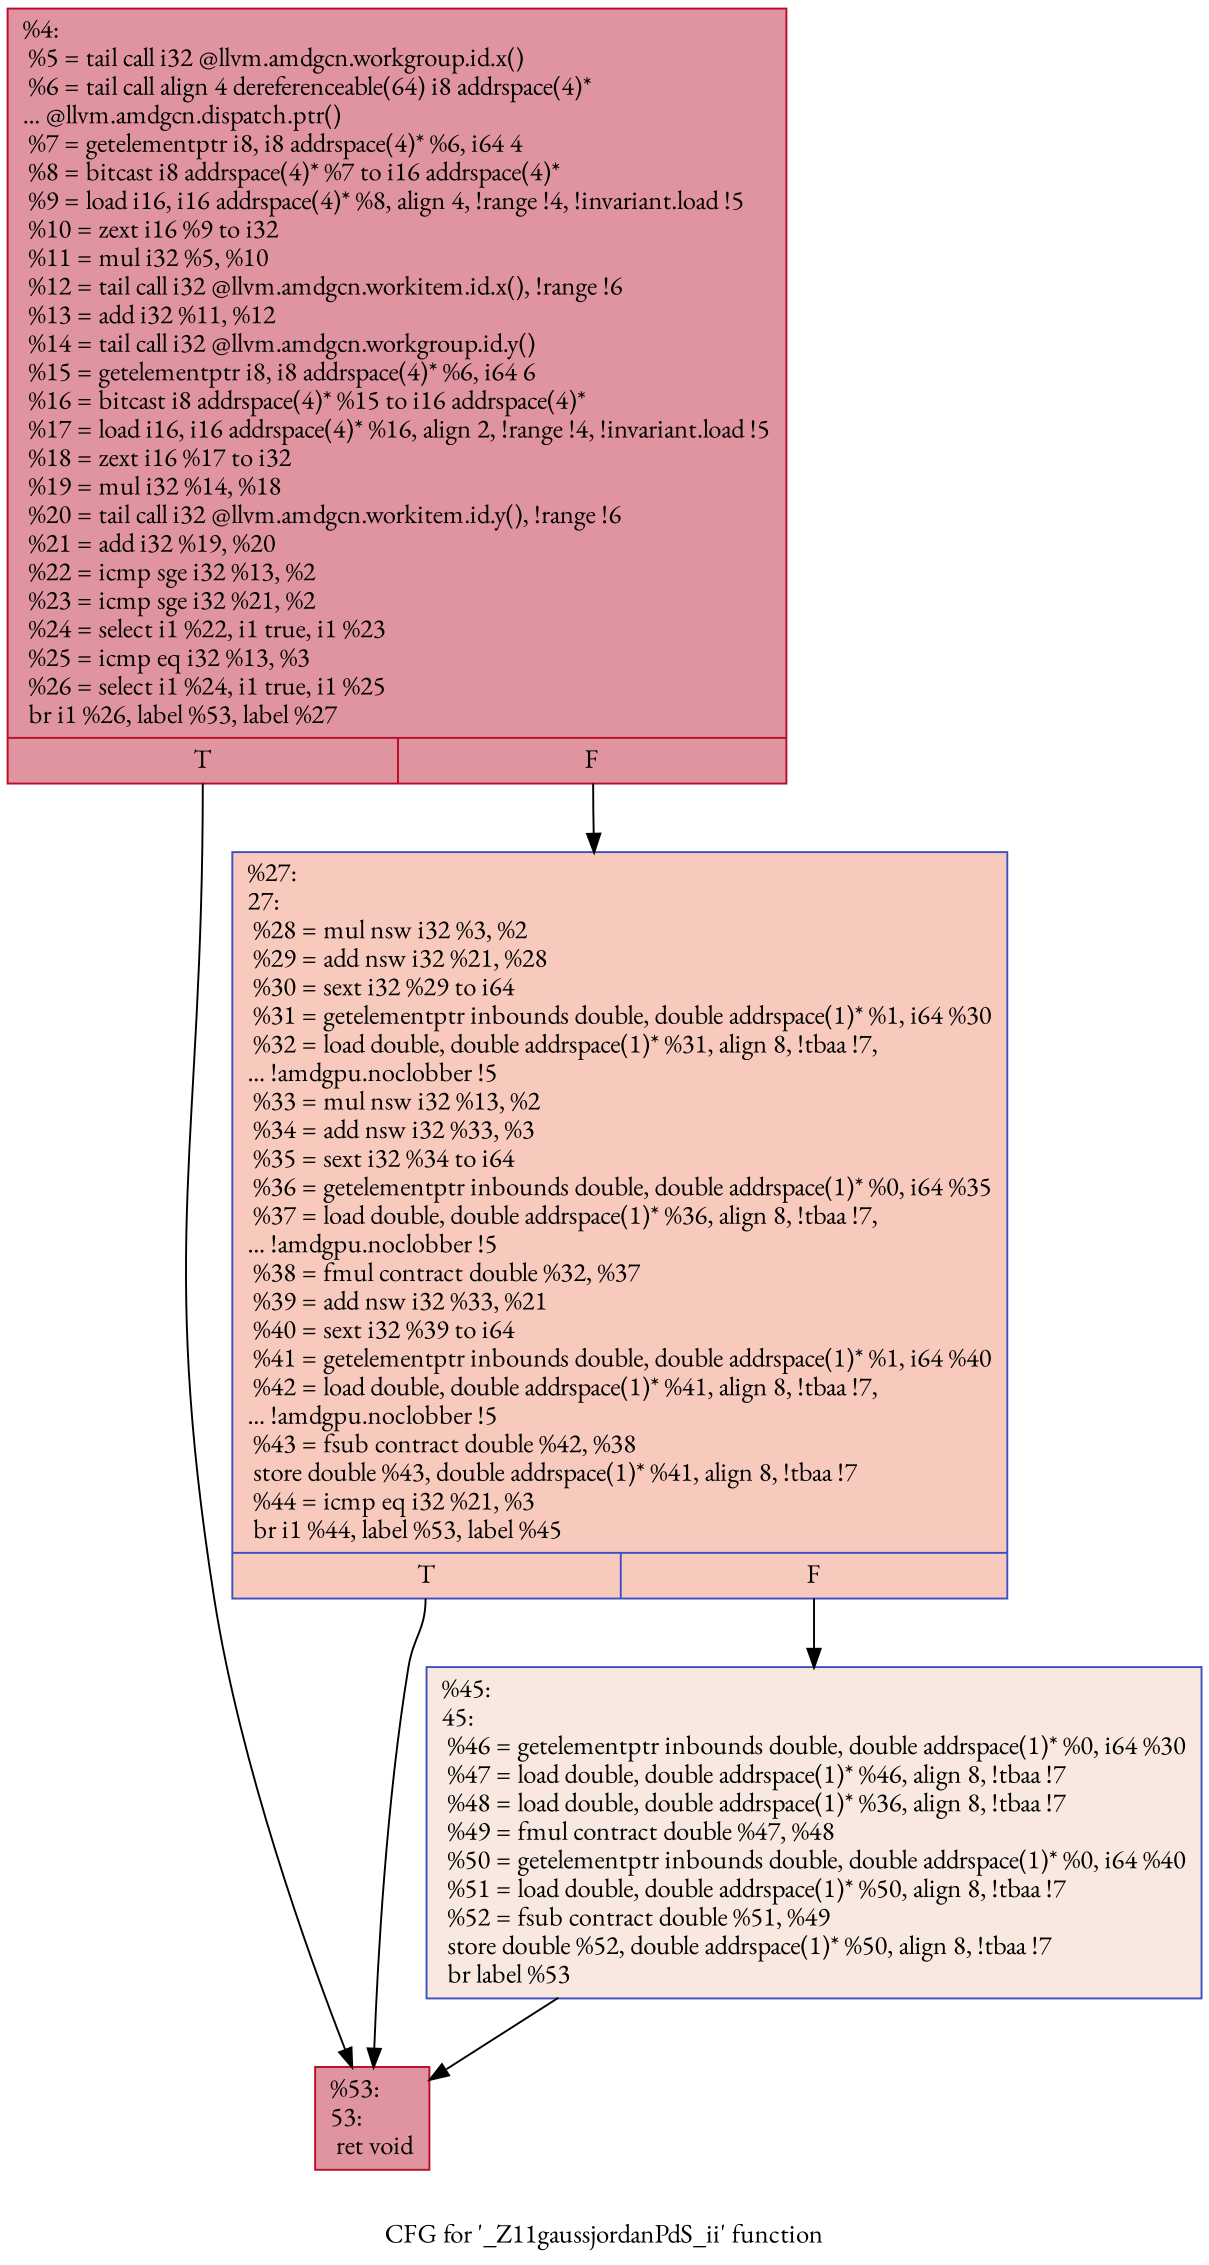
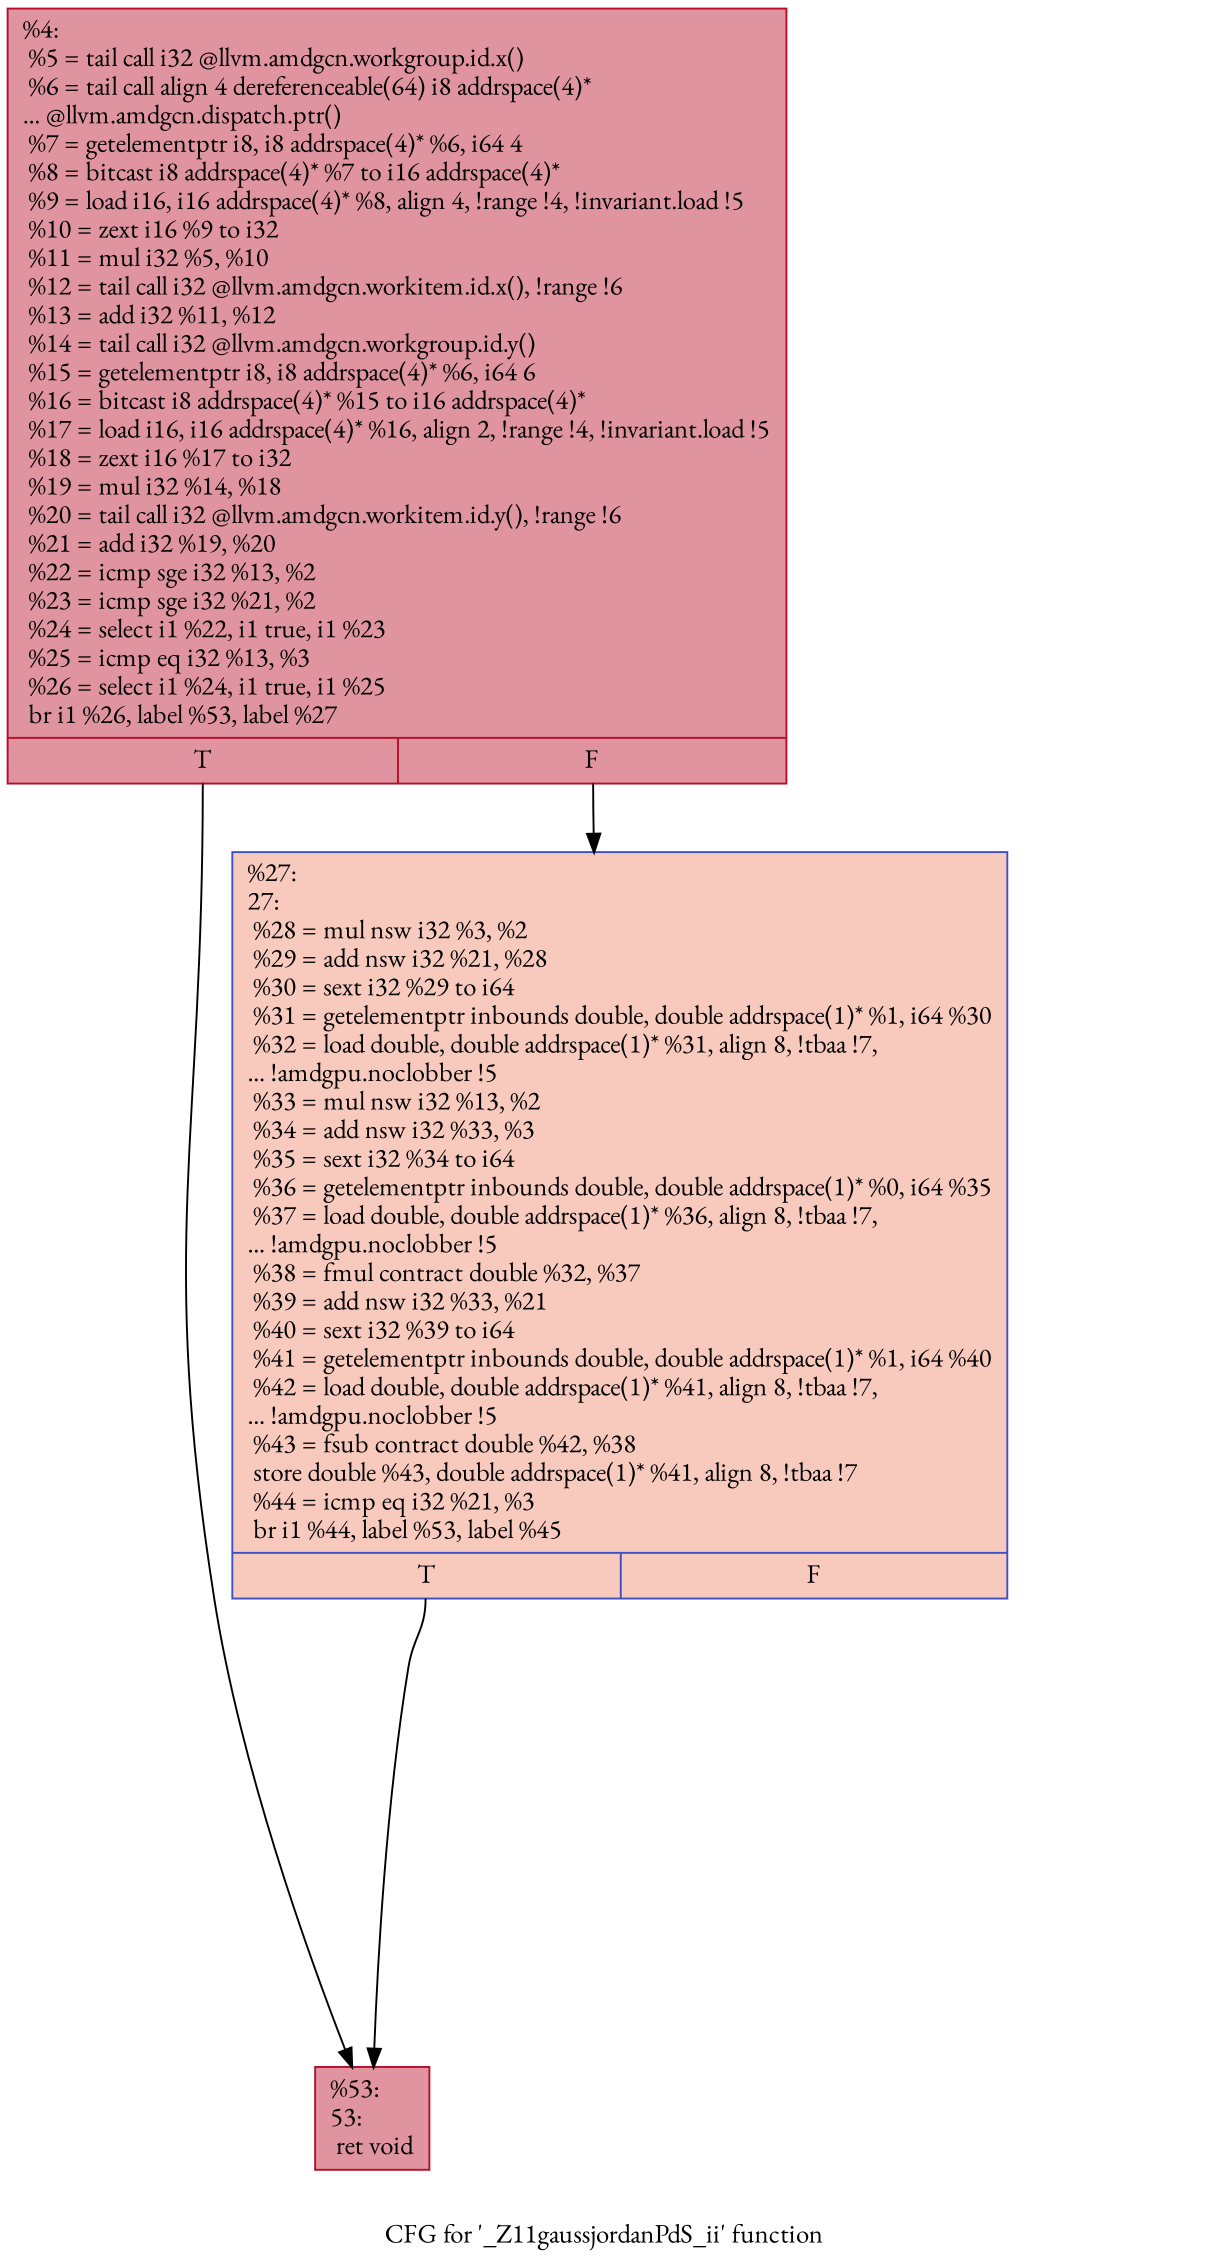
(814, 1833) -> none
